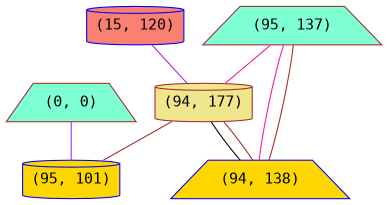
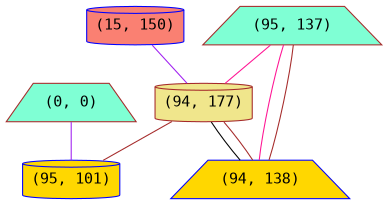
(135, 26) -> (135, 26)
